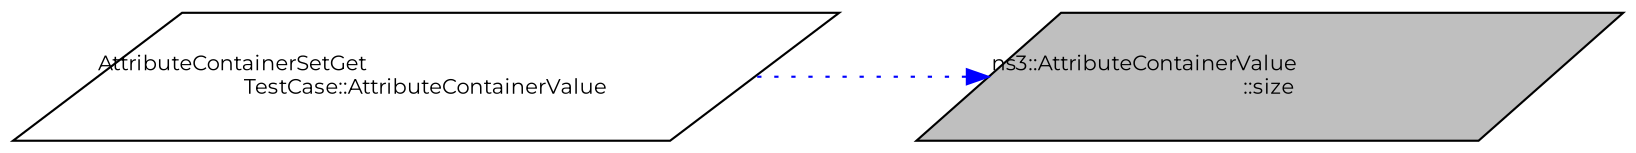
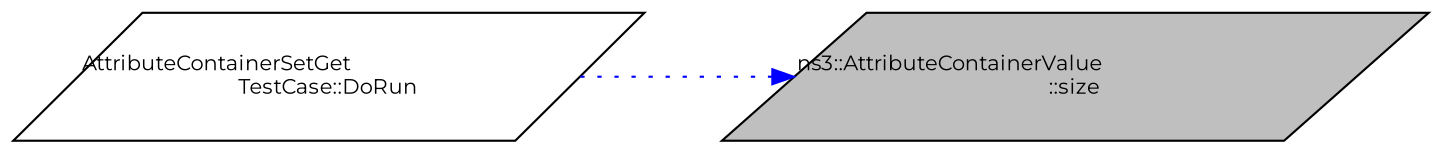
(426, 77) -> (329, 77)
